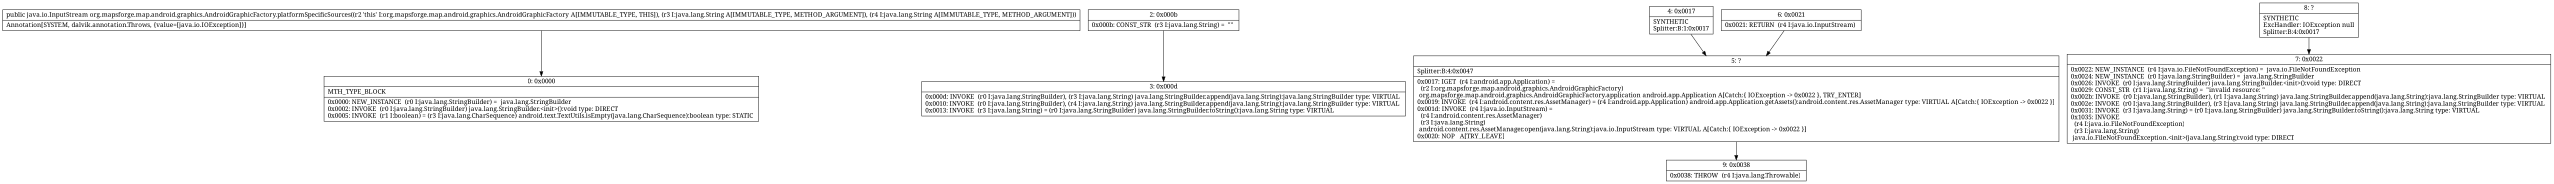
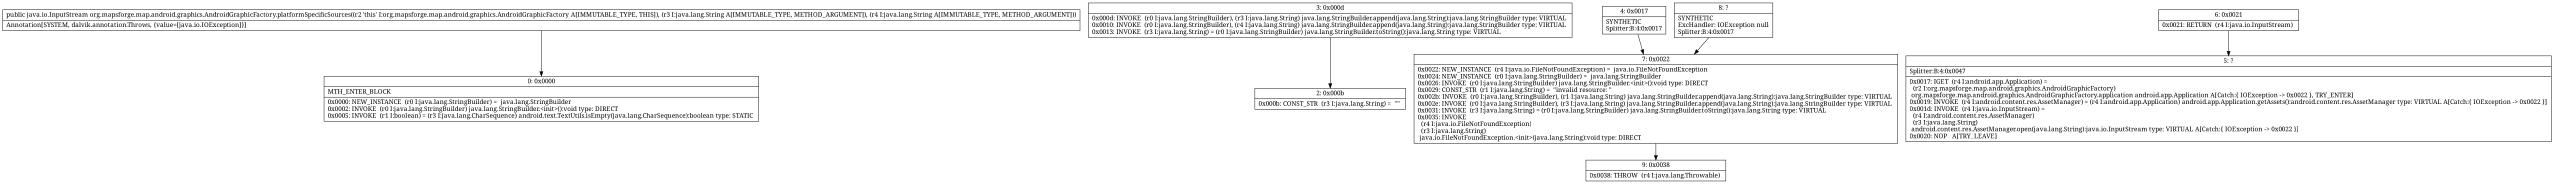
(1681, 29) -> (1634, 29)
(1697, 43) -> (1640, 42)
(1164, 54) -> (1330, 60)
(357, 92) -> (359, 92)
(2097, 117) -> (1444, 117)
(1736, 149) -> (1656, 149)
